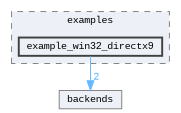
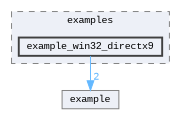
(90, 100) -> (90, 100)
